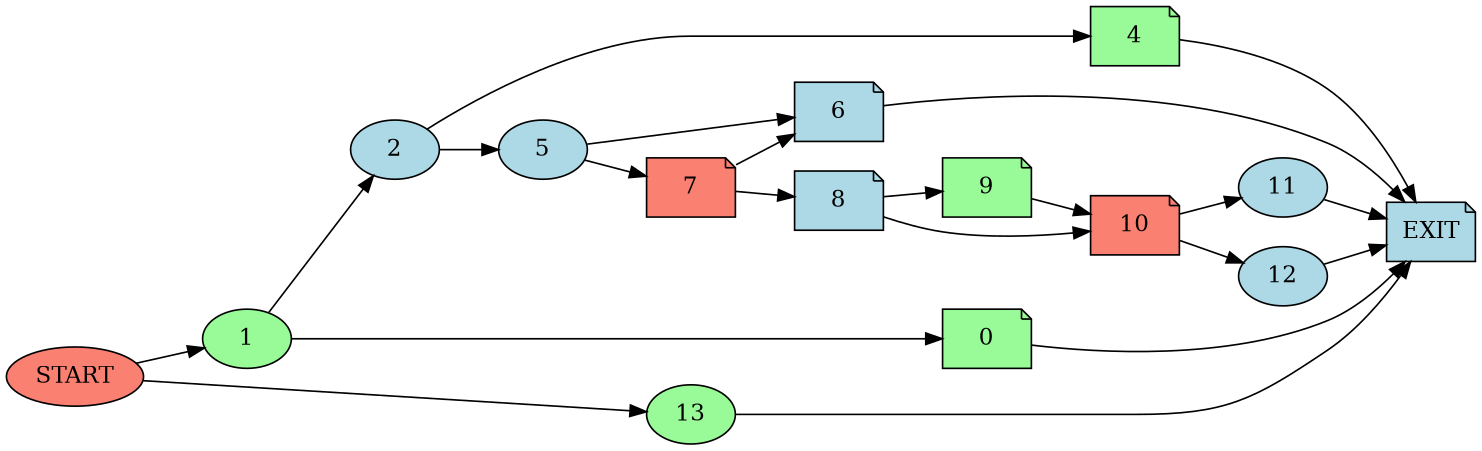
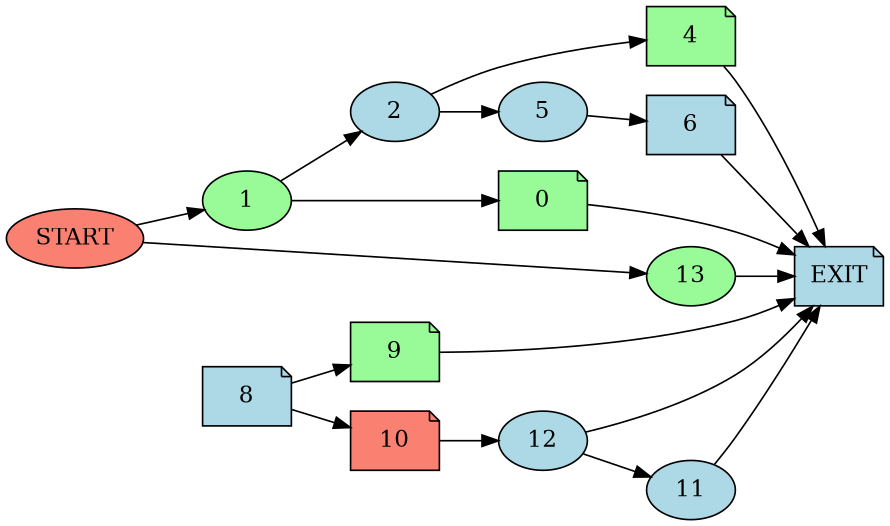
(691, 187) -> none
(1053, 204) -> (611, 342)
(1203, 208) -> (609, 463)
